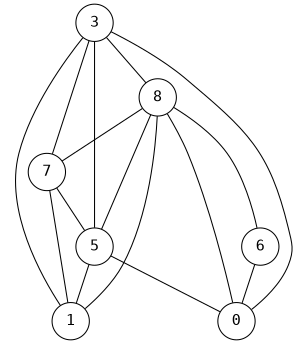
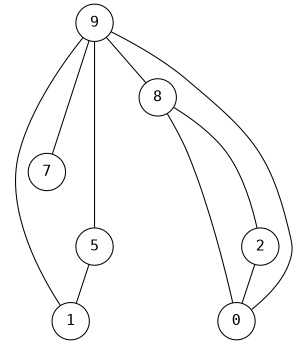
(95, 23) -> (95, 23)
(102, 135) -> none
(126, 172) -> none
(71, 209) -> none
(140, 220) -> none
(59, 247) -> none
(260, 247) -> (260, 247)
(165, 284) -> none
